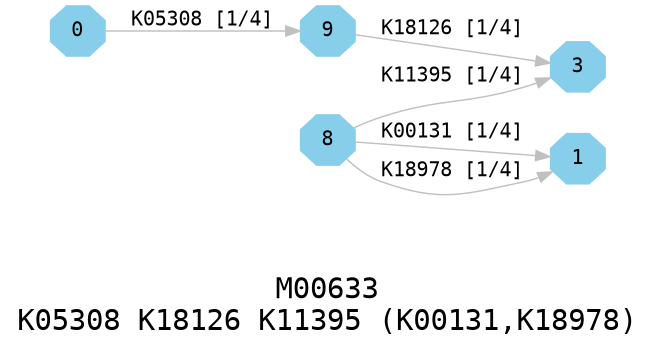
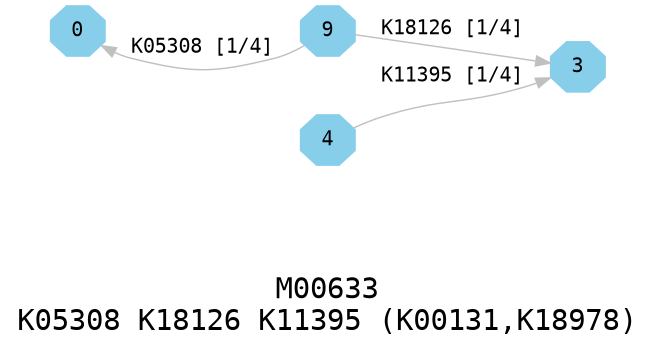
(196, 31) -> (210, 69)
(328, 140) -> (328, 140)
(578, 159) -> none
